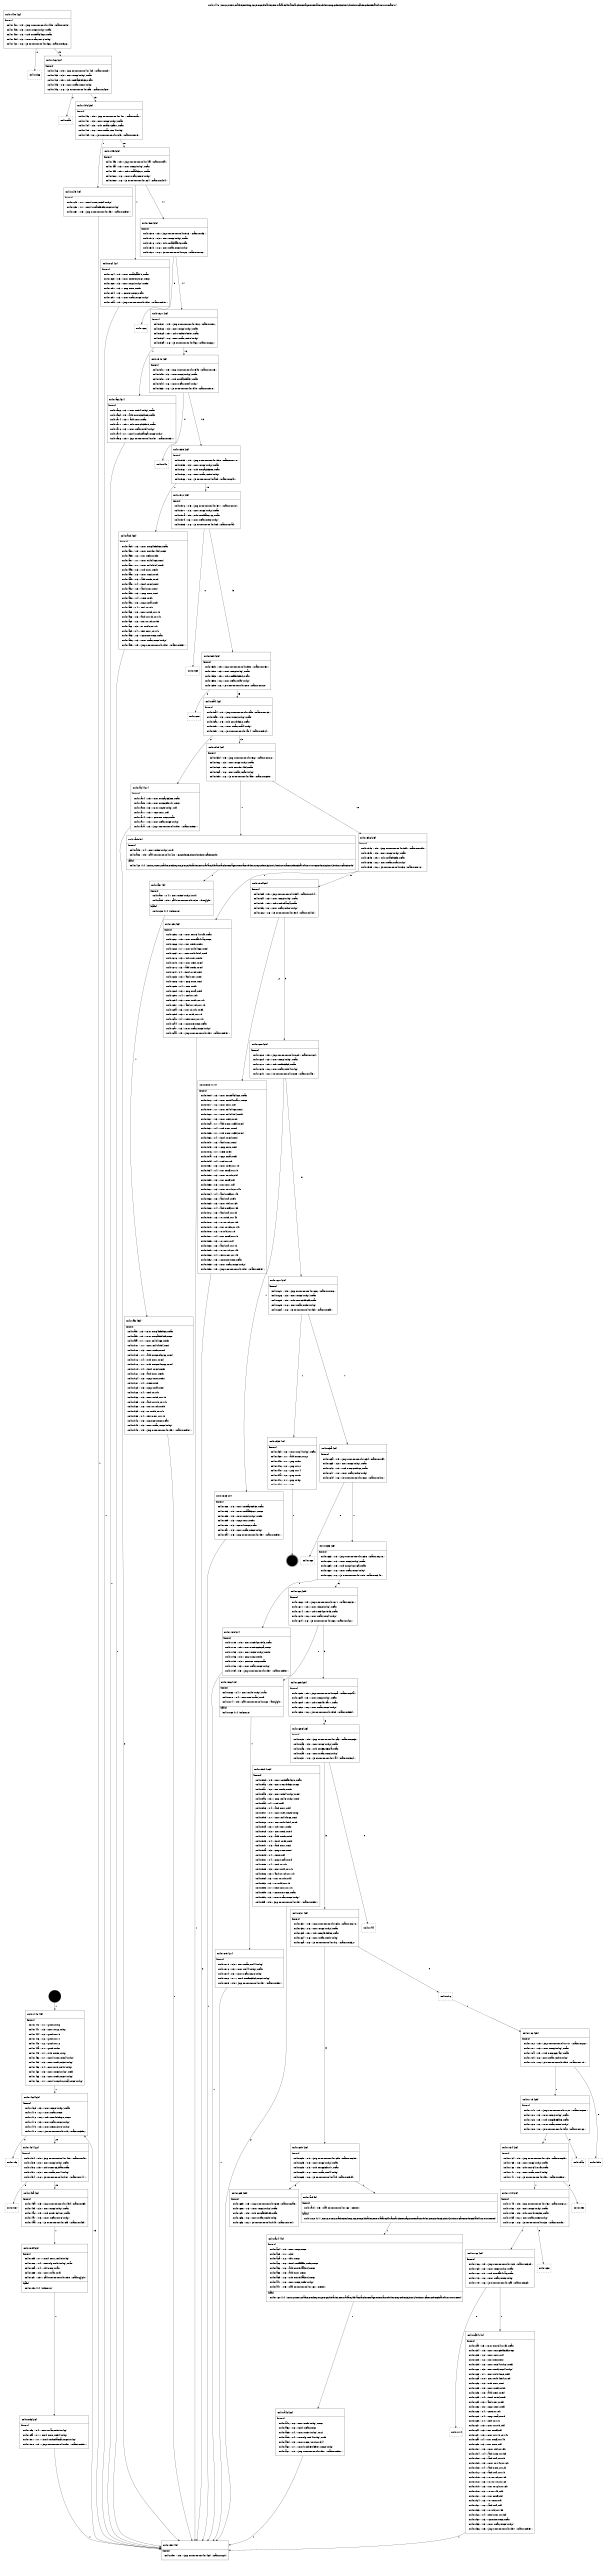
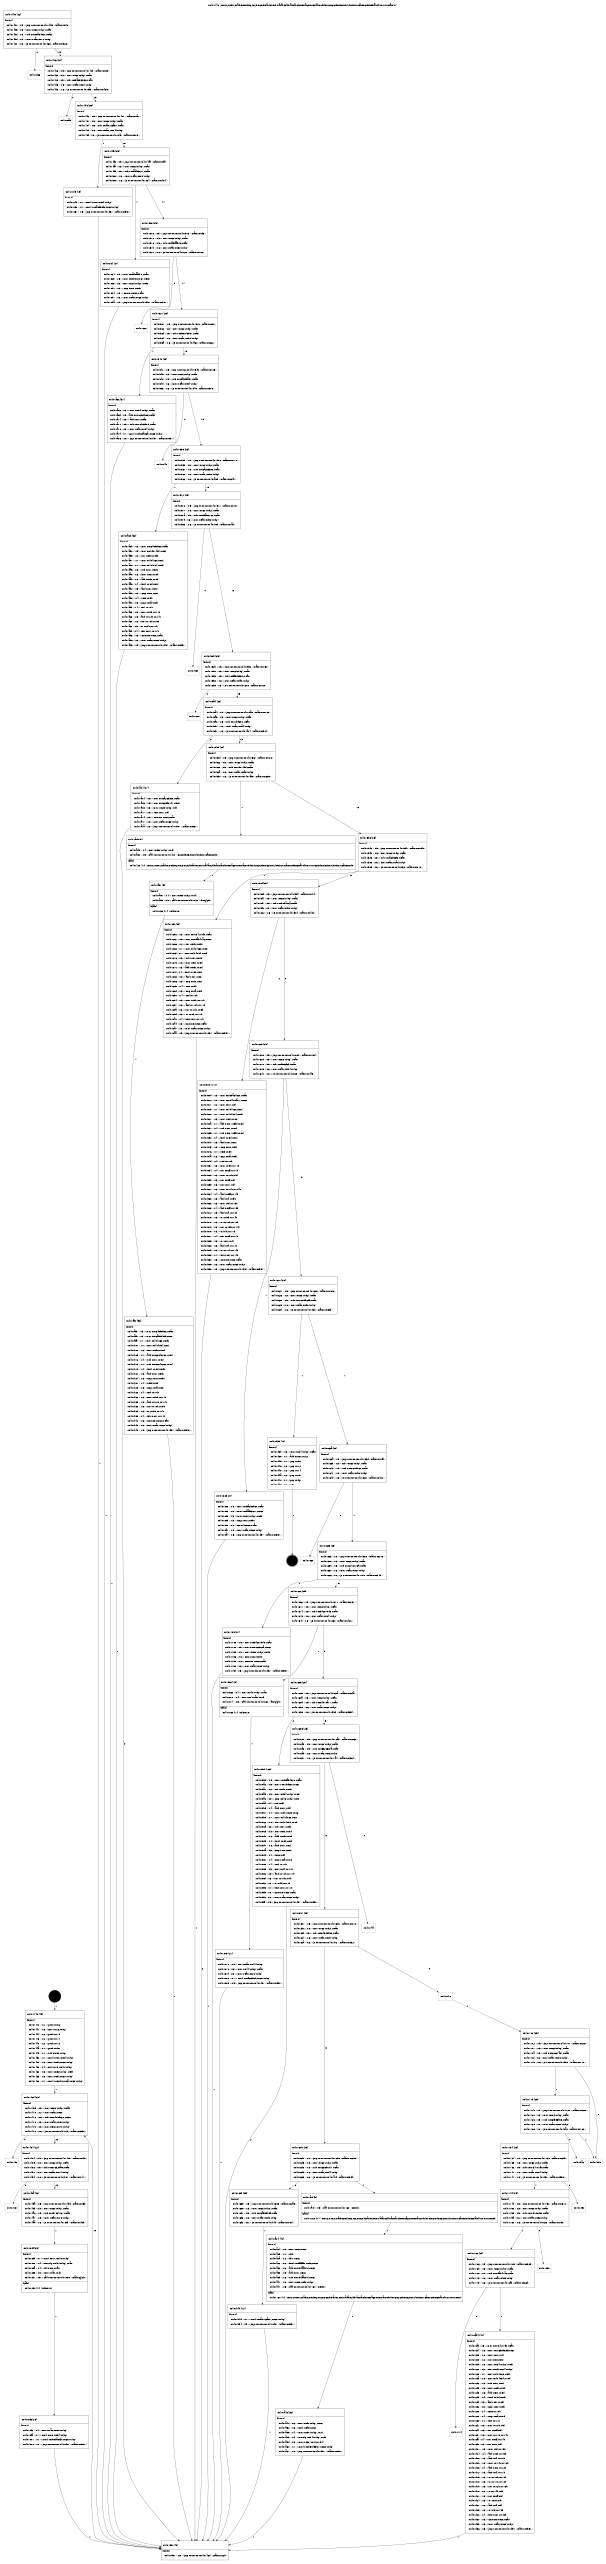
none -> (283, 1739)
(545, 2138) -> (587, 2144)
none -> (262, 2317)
